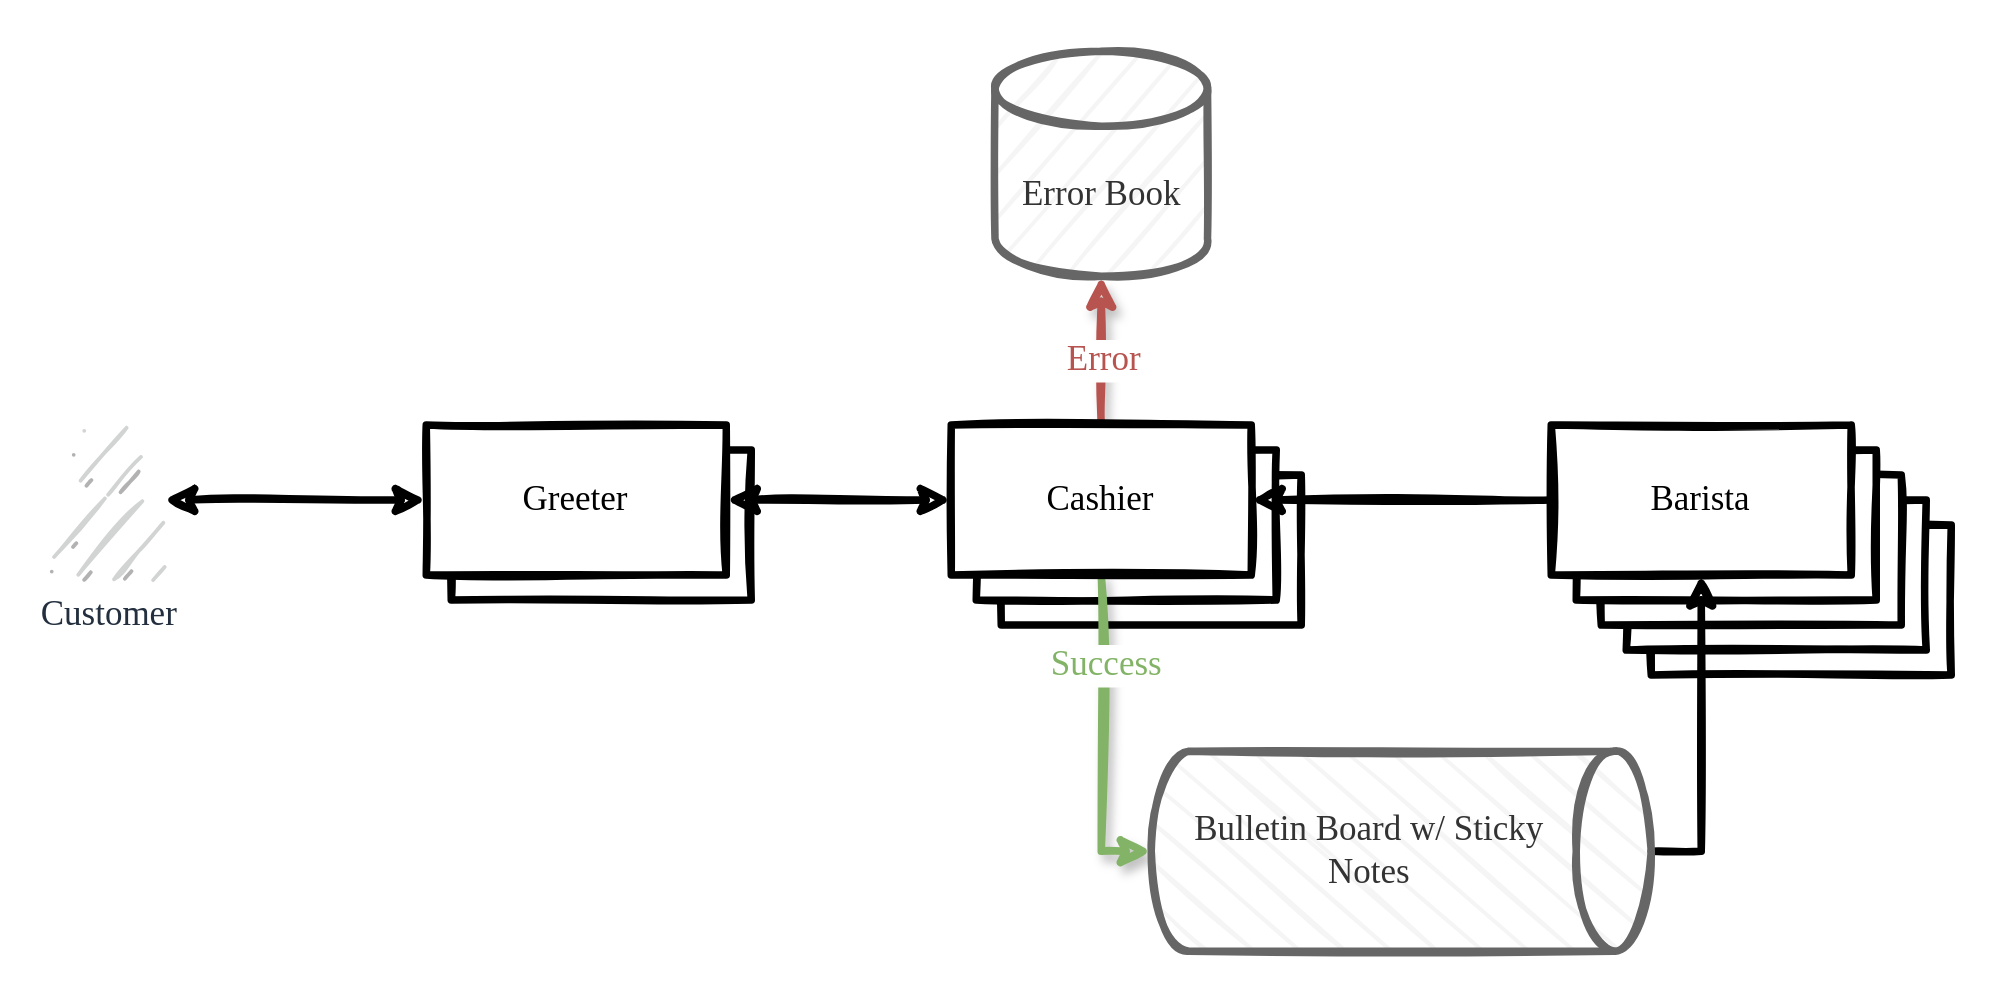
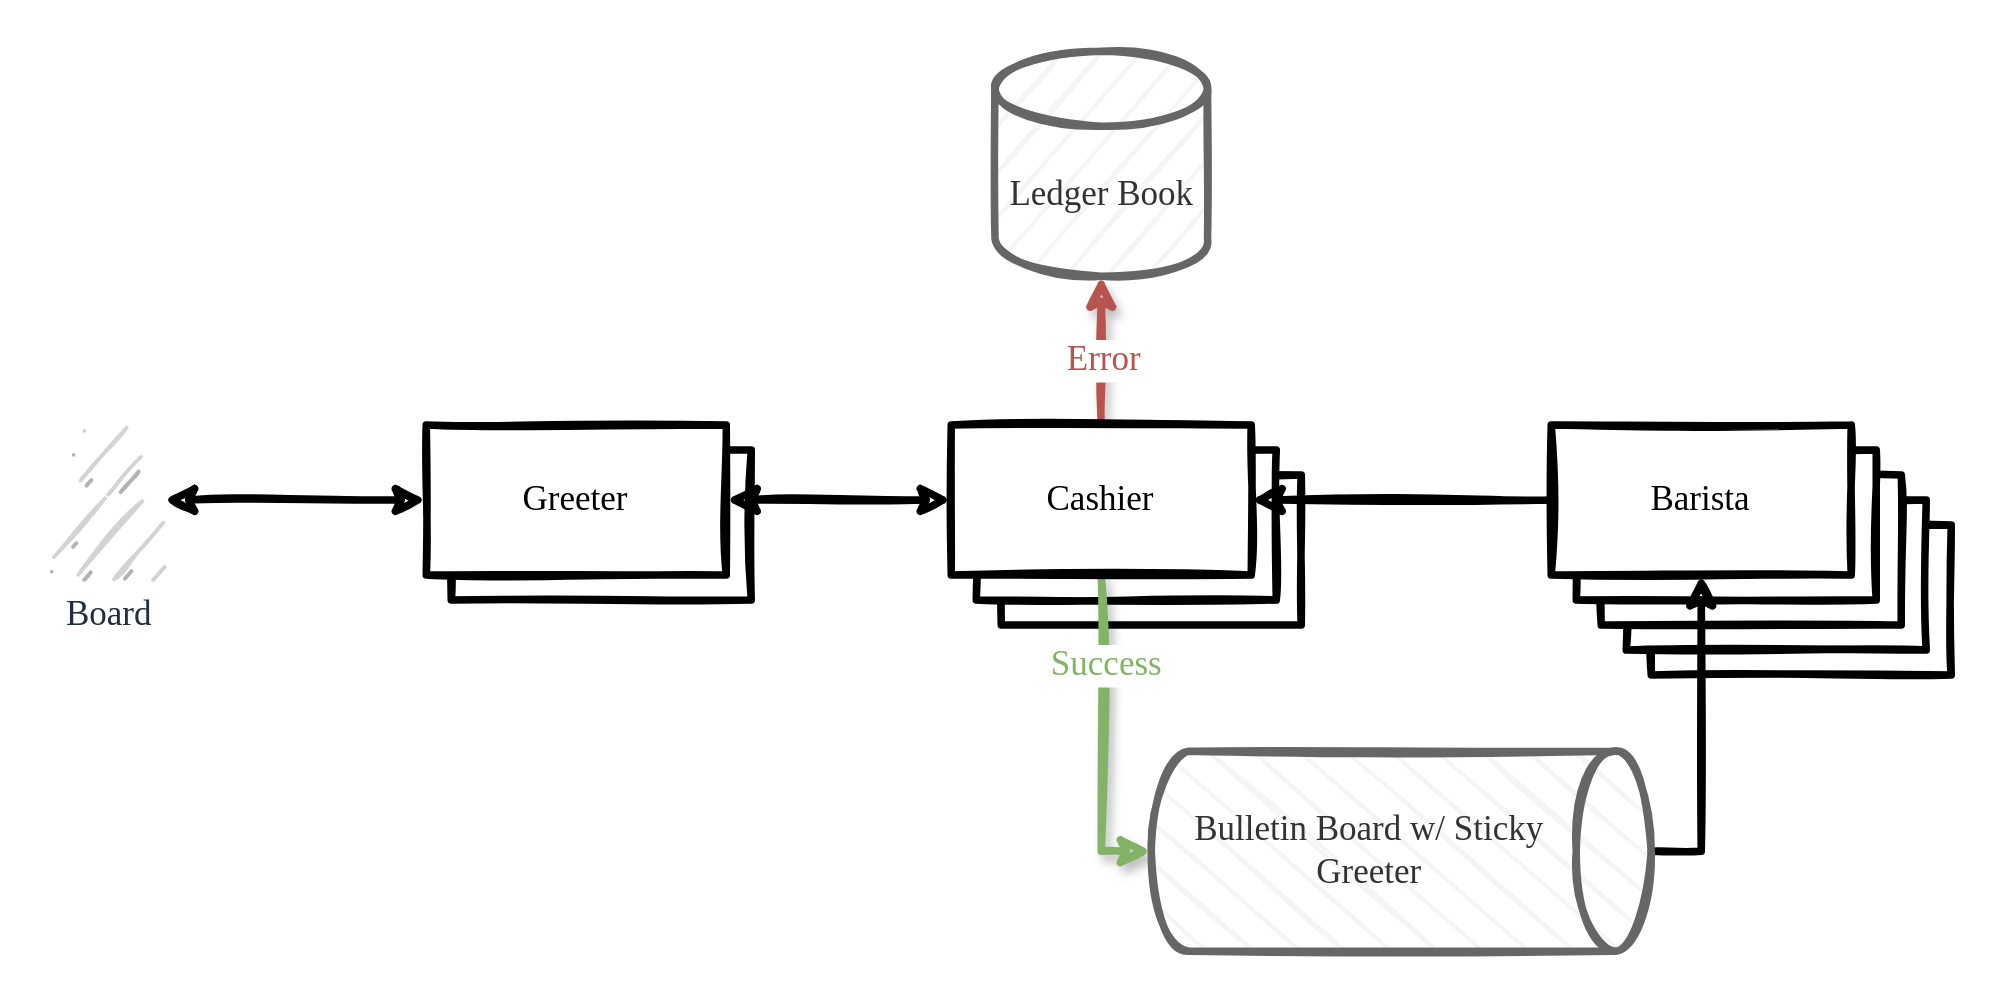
(1103, 196) -> (1103, 196)
(110, 617) -> (110, 617)
(1370, 851) -> (1370, 851)
